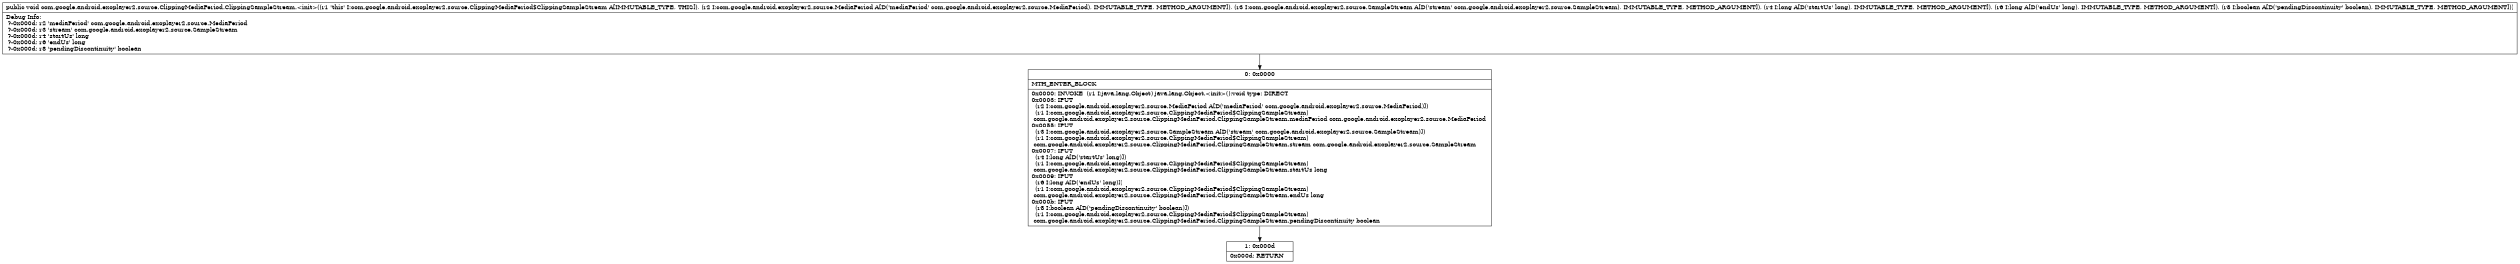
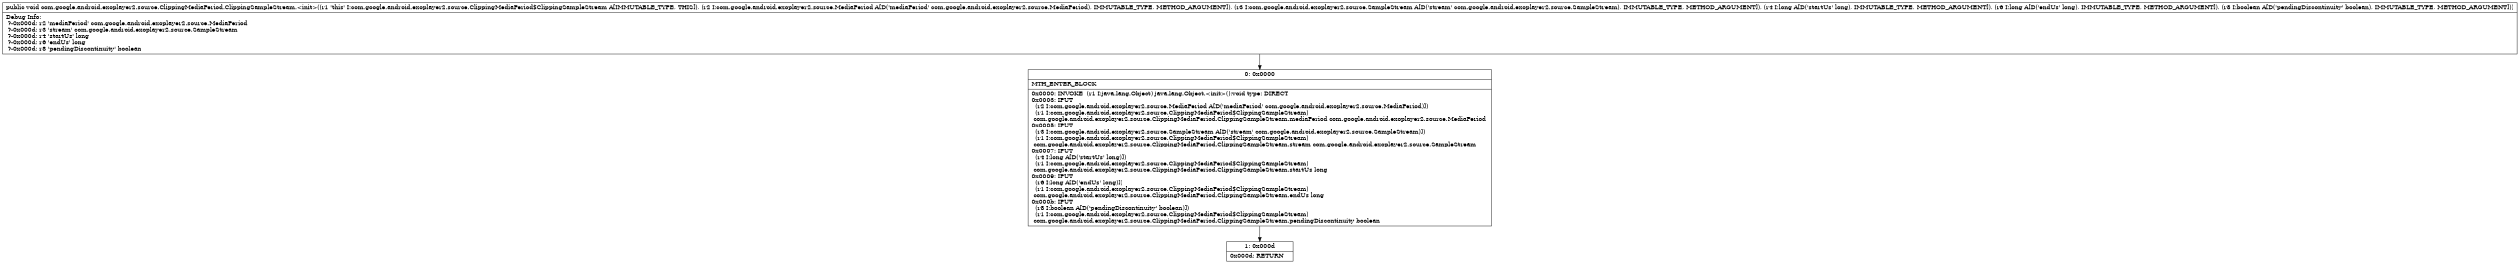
(1054, 126) -> (1054, 126)
